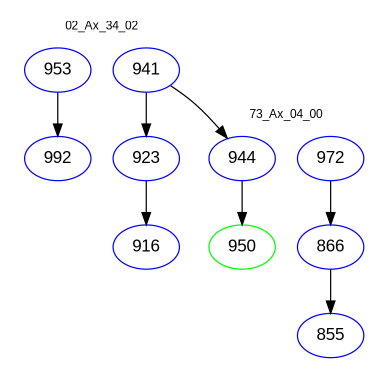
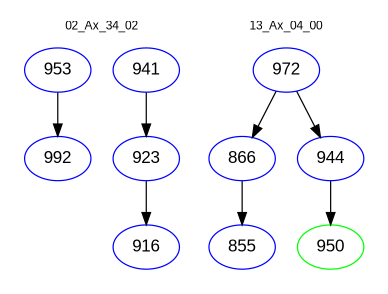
(207, 115) -> (306, 109)
(286, 115) -> (286, 26)
